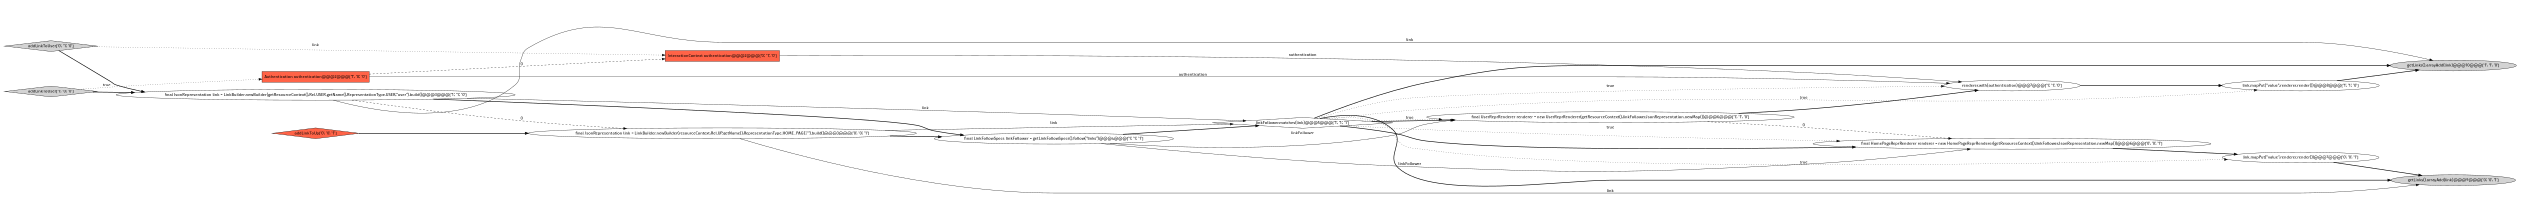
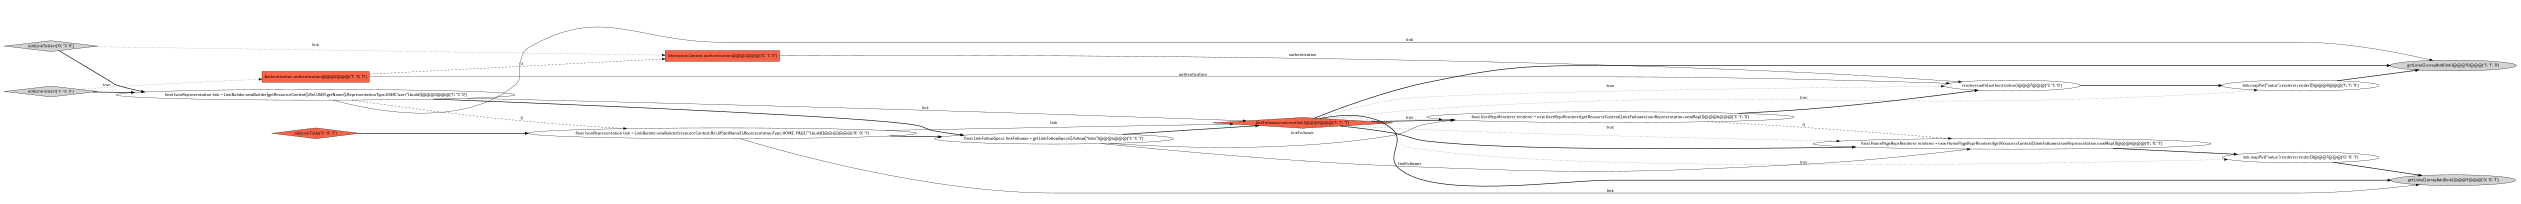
(1303, 123) -> (1303, 123)
